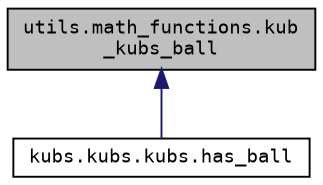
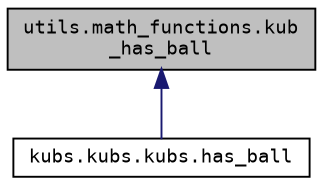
(161, 39) -> (161, 39)
